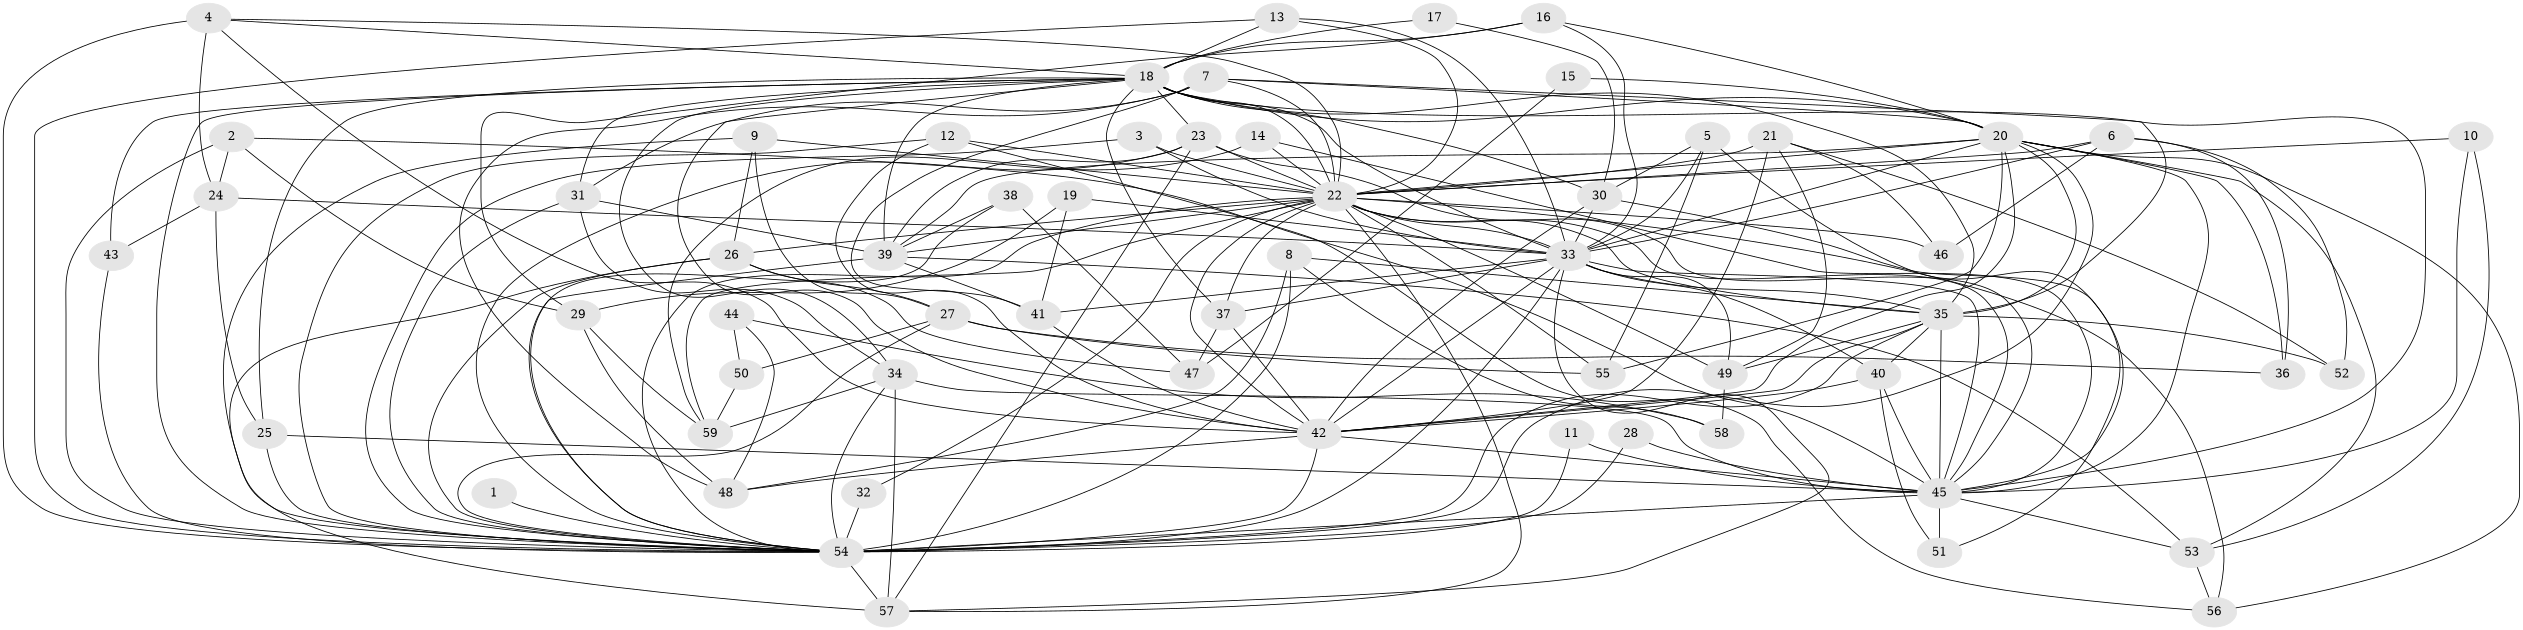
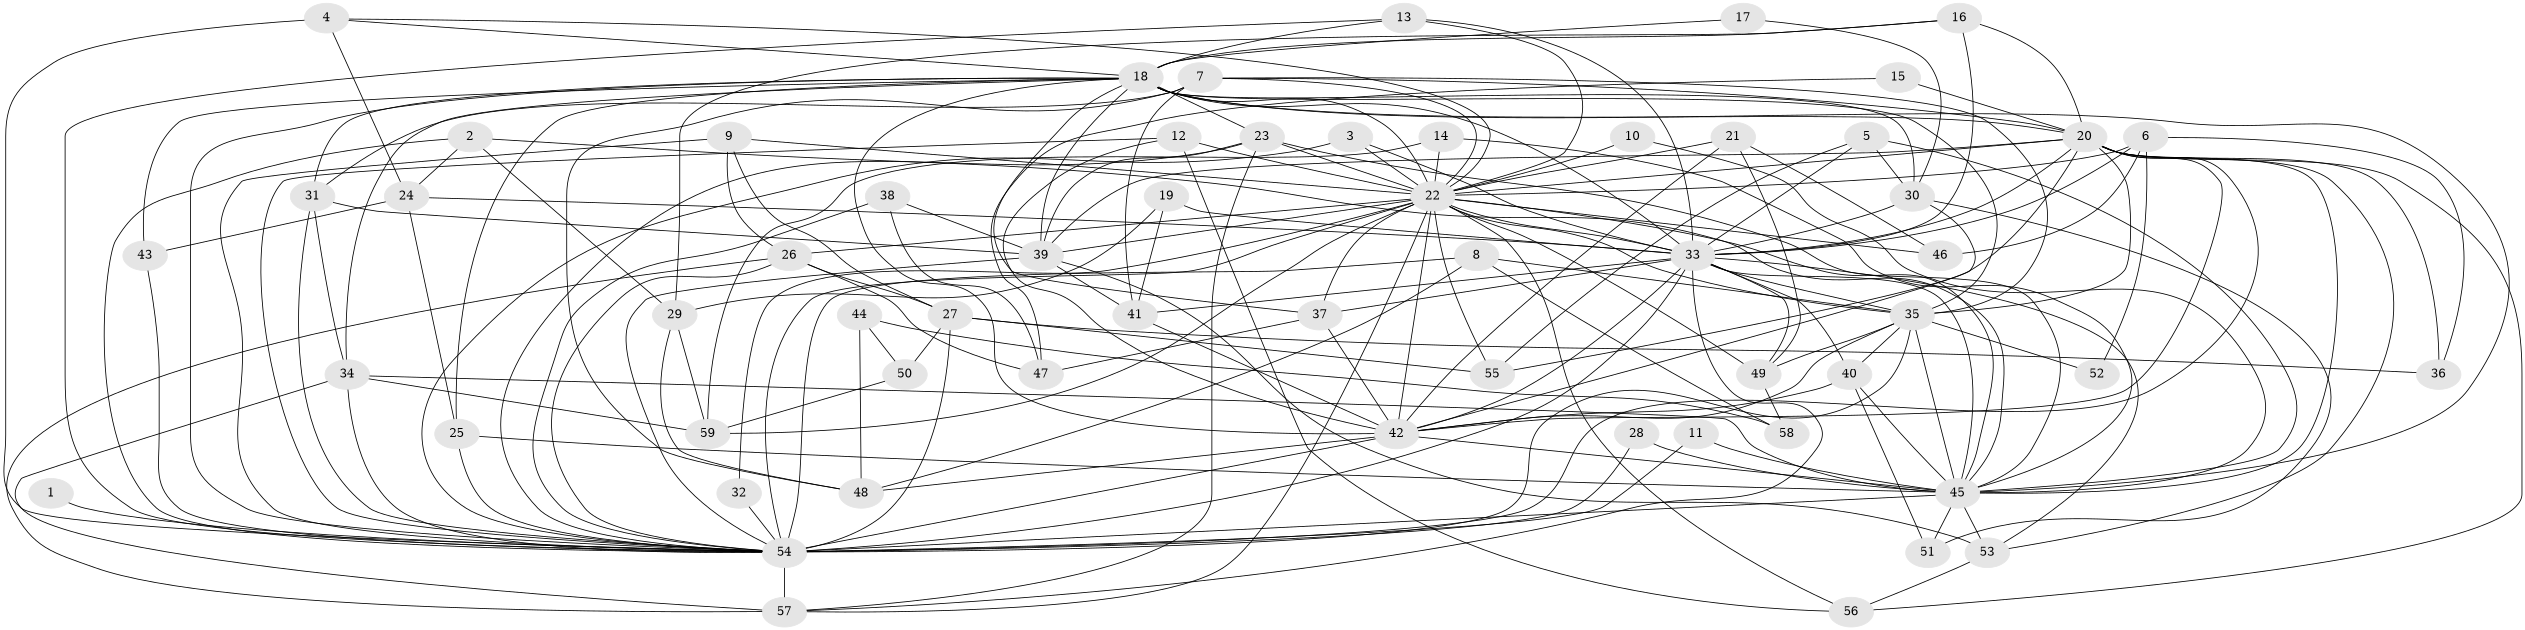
(2066, 236) -> none
(768, 304) -> none
(2451, 419) -> (2031, 309)
